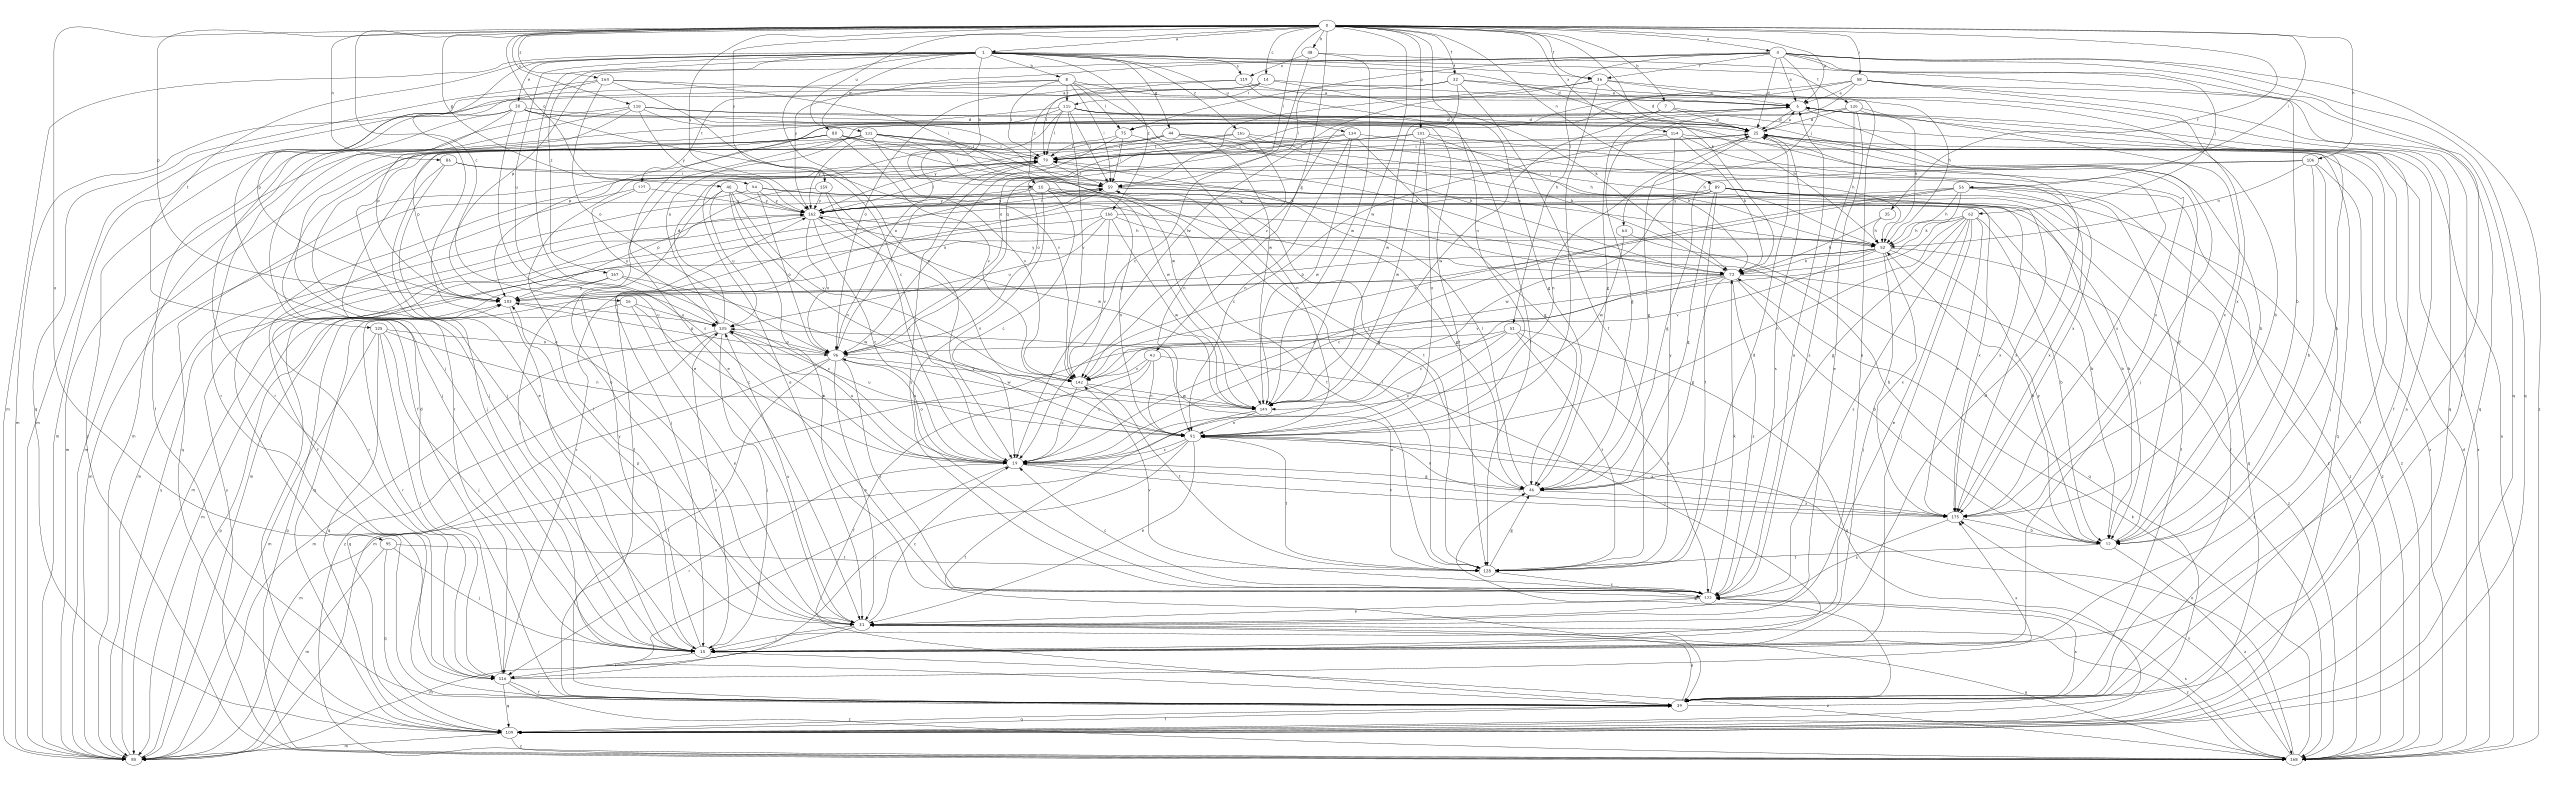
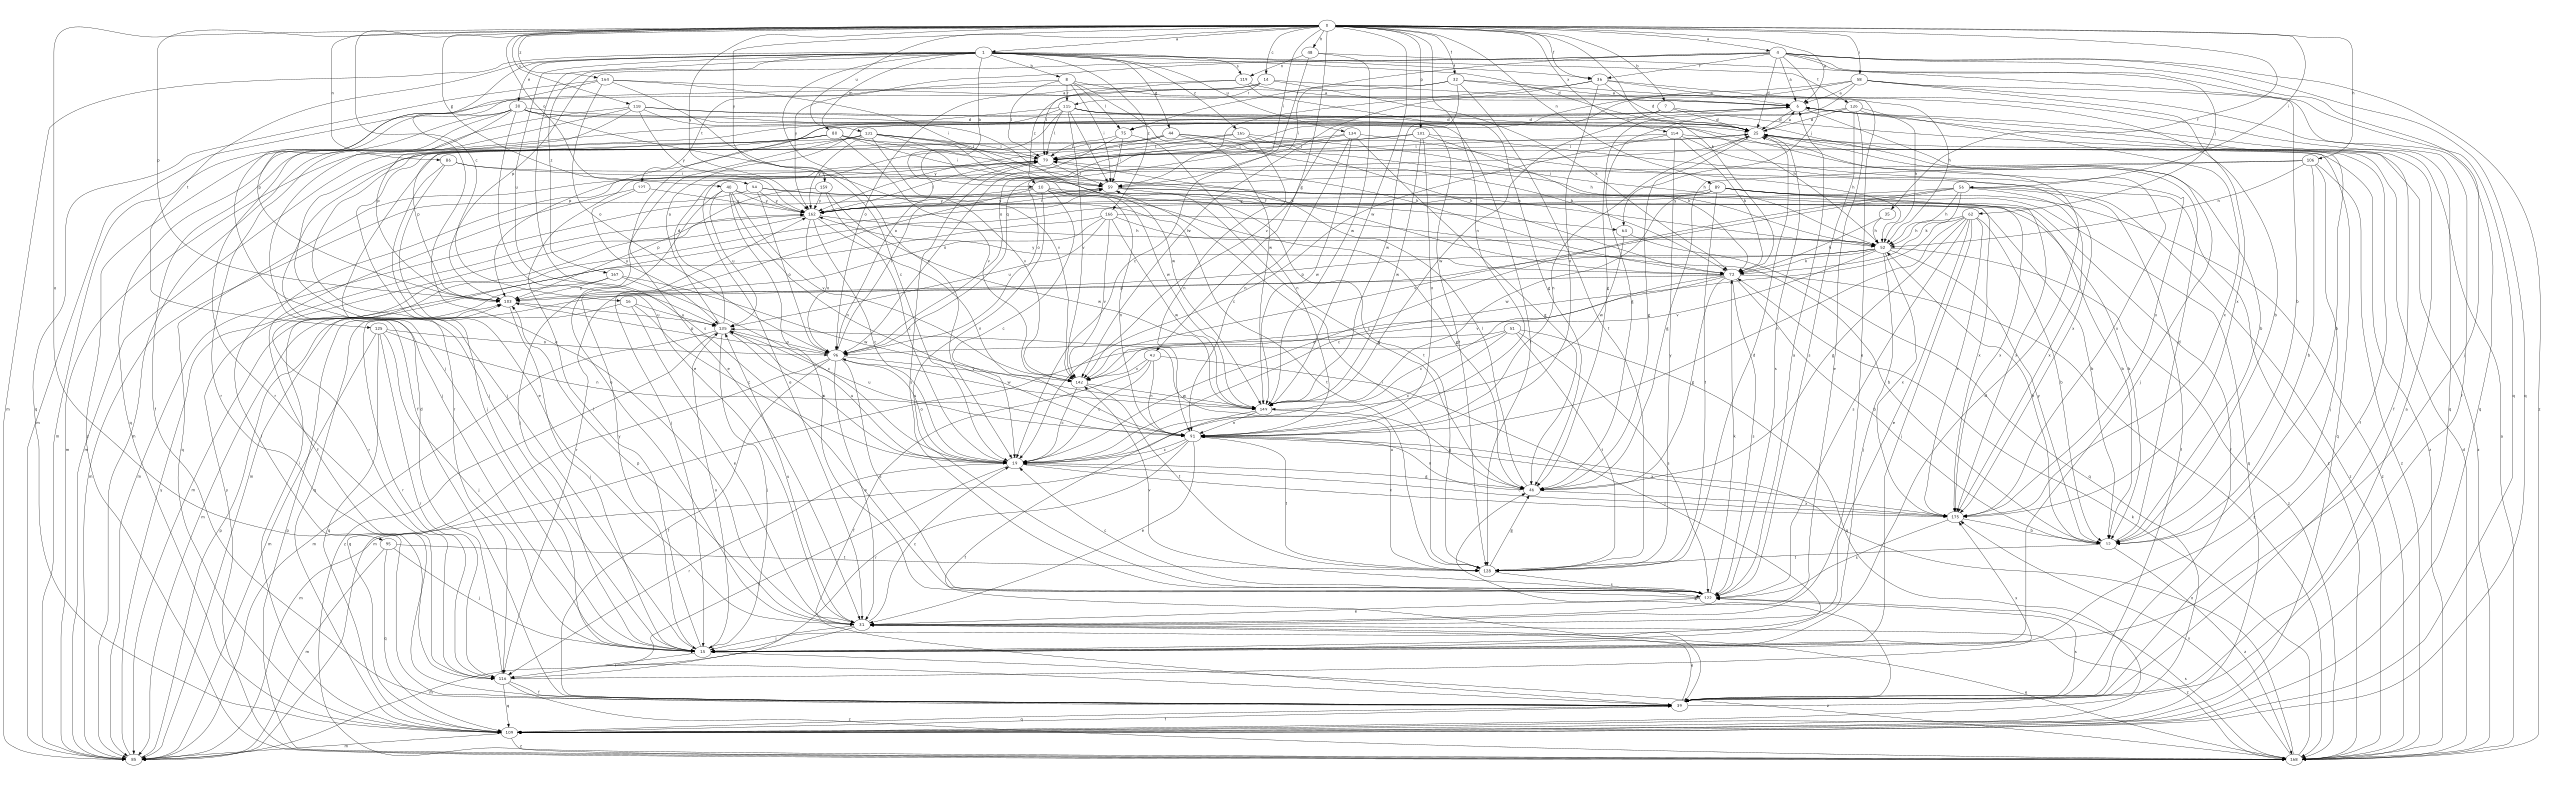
(1566, 107) -> none
(225, 136) -> none
(1674, 381) -> (1398, 422)
none -> (125, 405)
(662, 691) -> (1366, 208)
